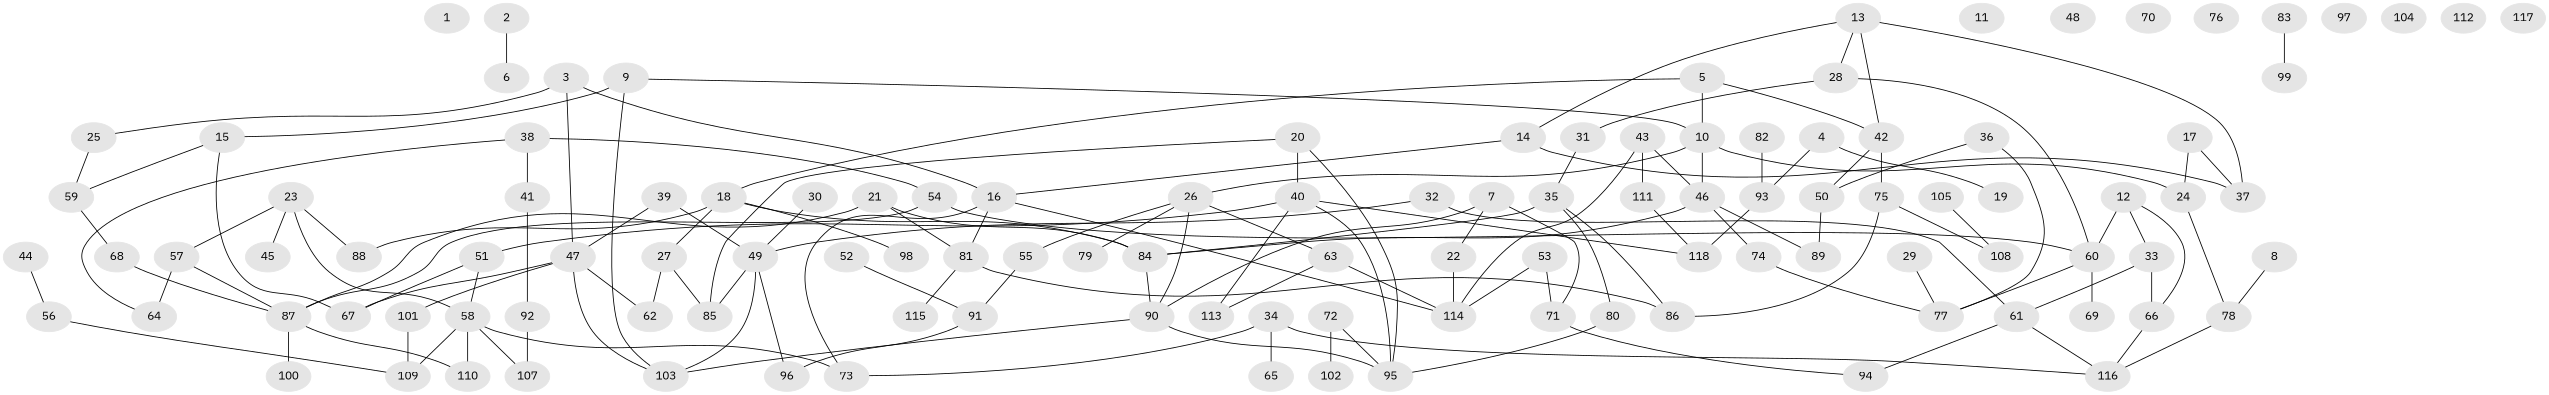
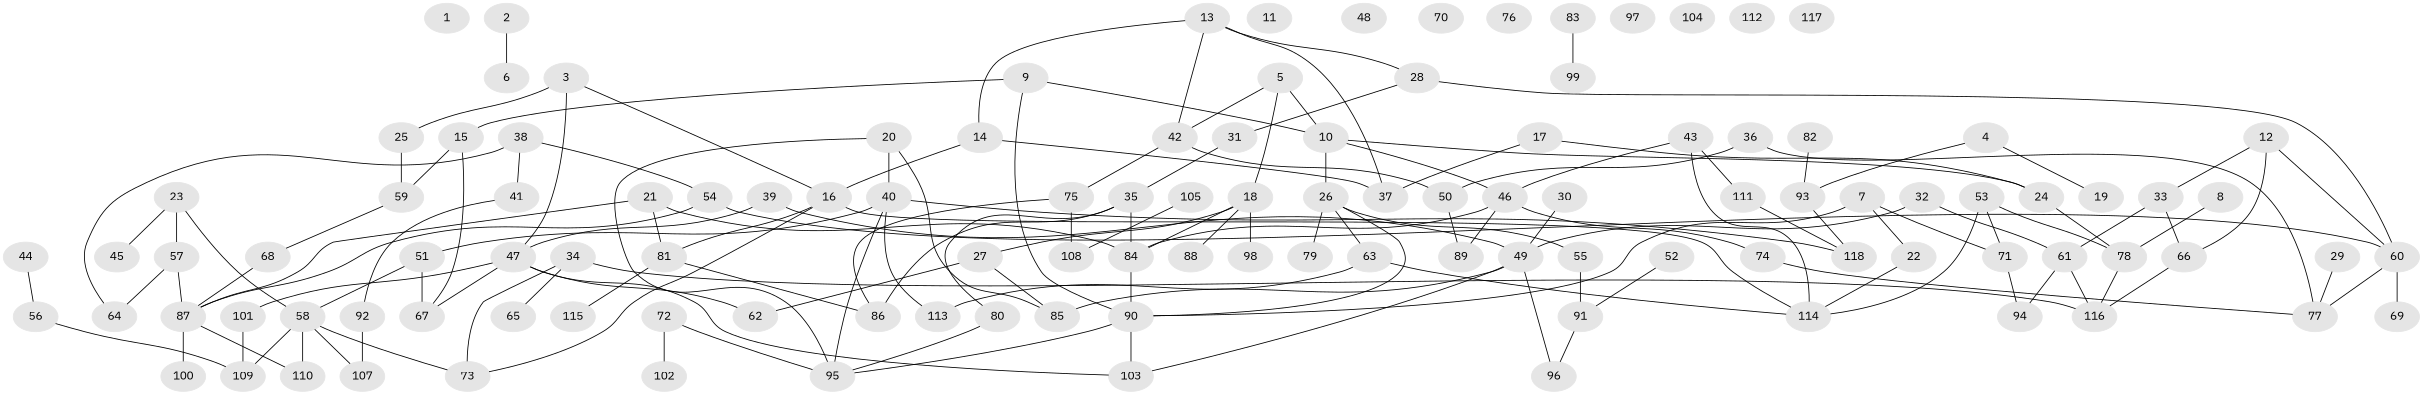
(325, 227) -> none
none -> (2053, 227)
(612, 243) -> (1016, 191)
